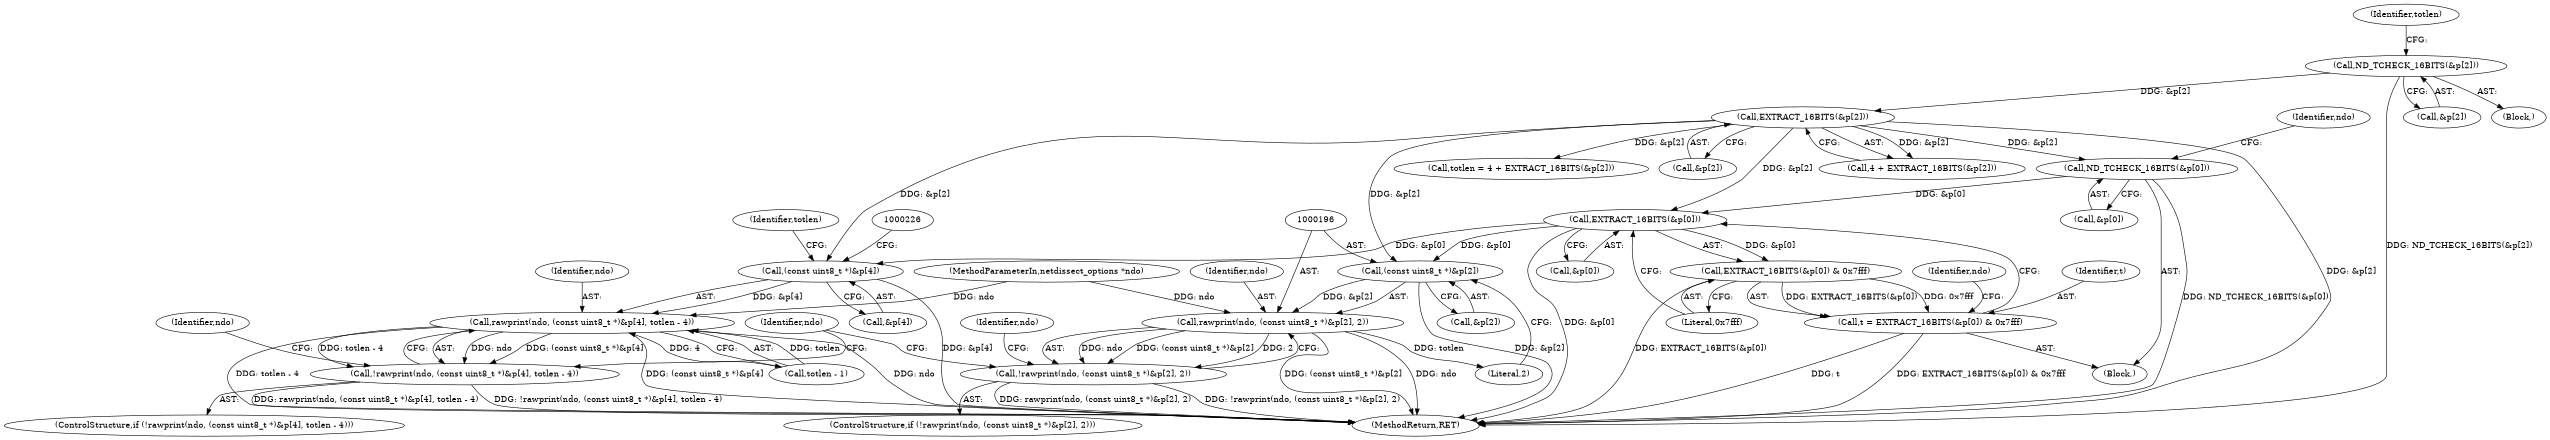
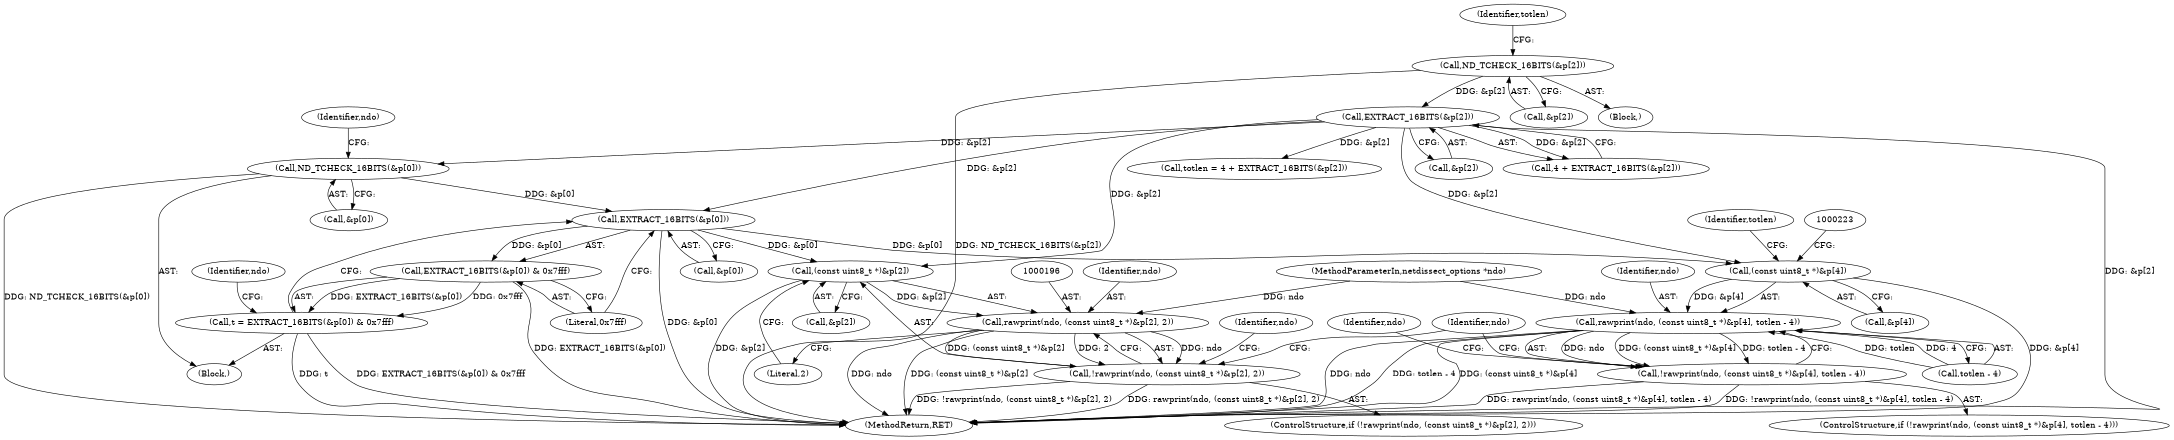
(903, 220) -> (1835, 220)
(1345, 249) -> (941, 352)
(2101, 272) -> none
(1439, 349) -> (823, 349)
(817, 374) -> (1970, 374)
